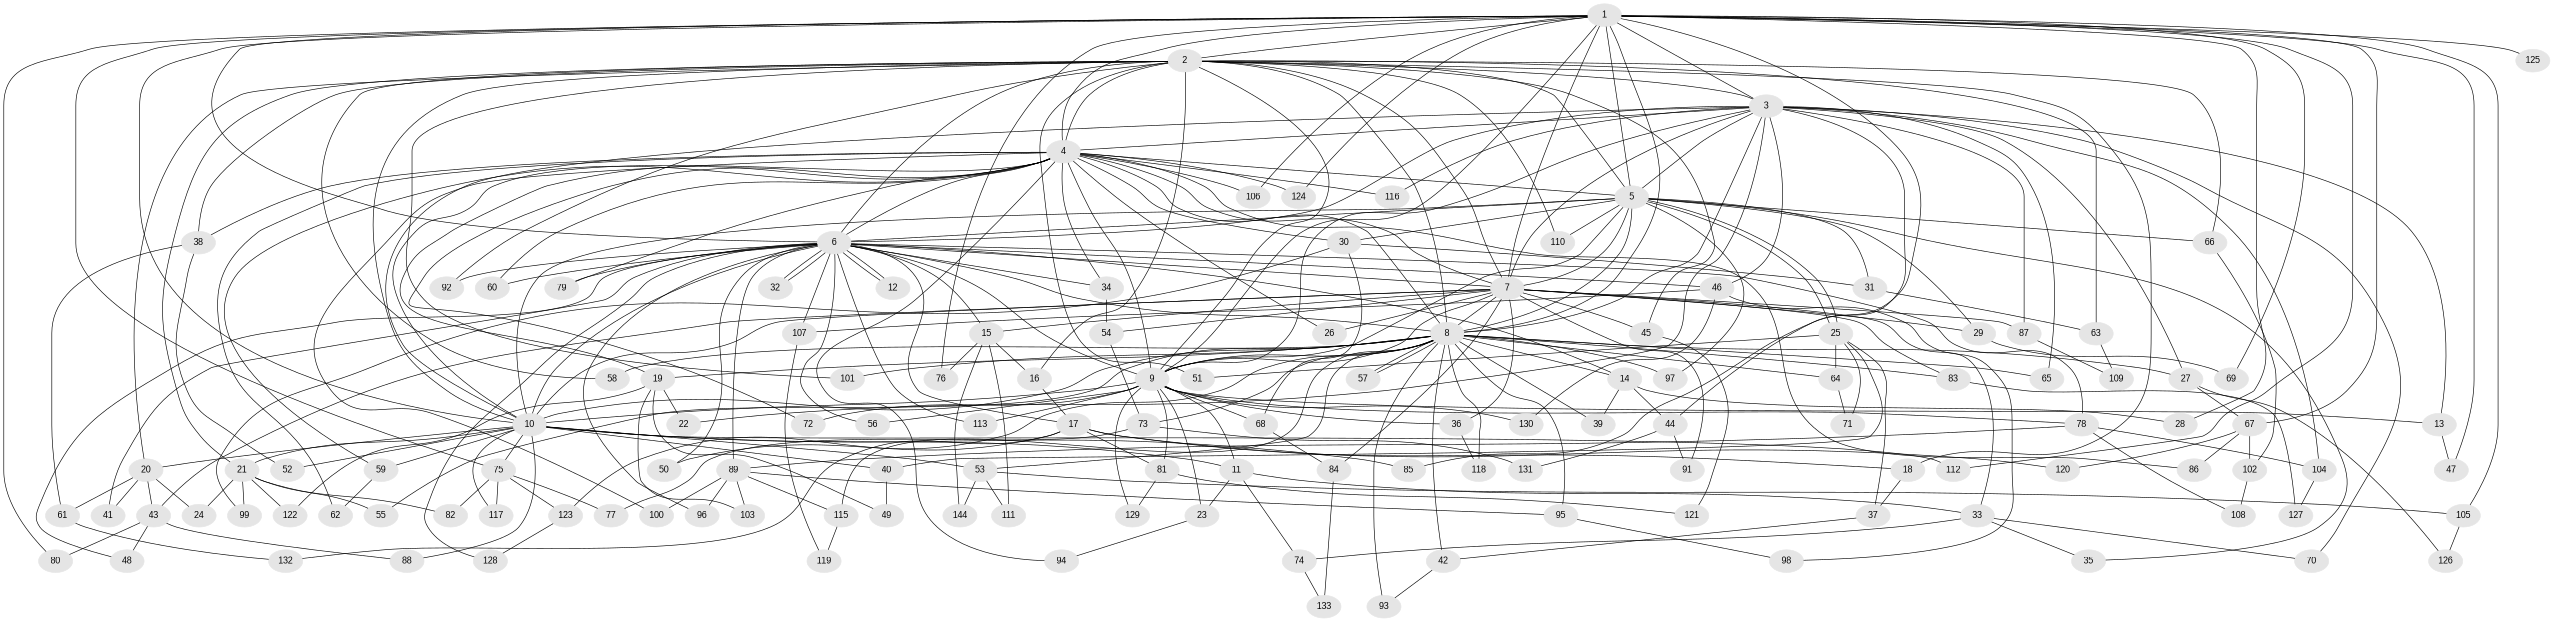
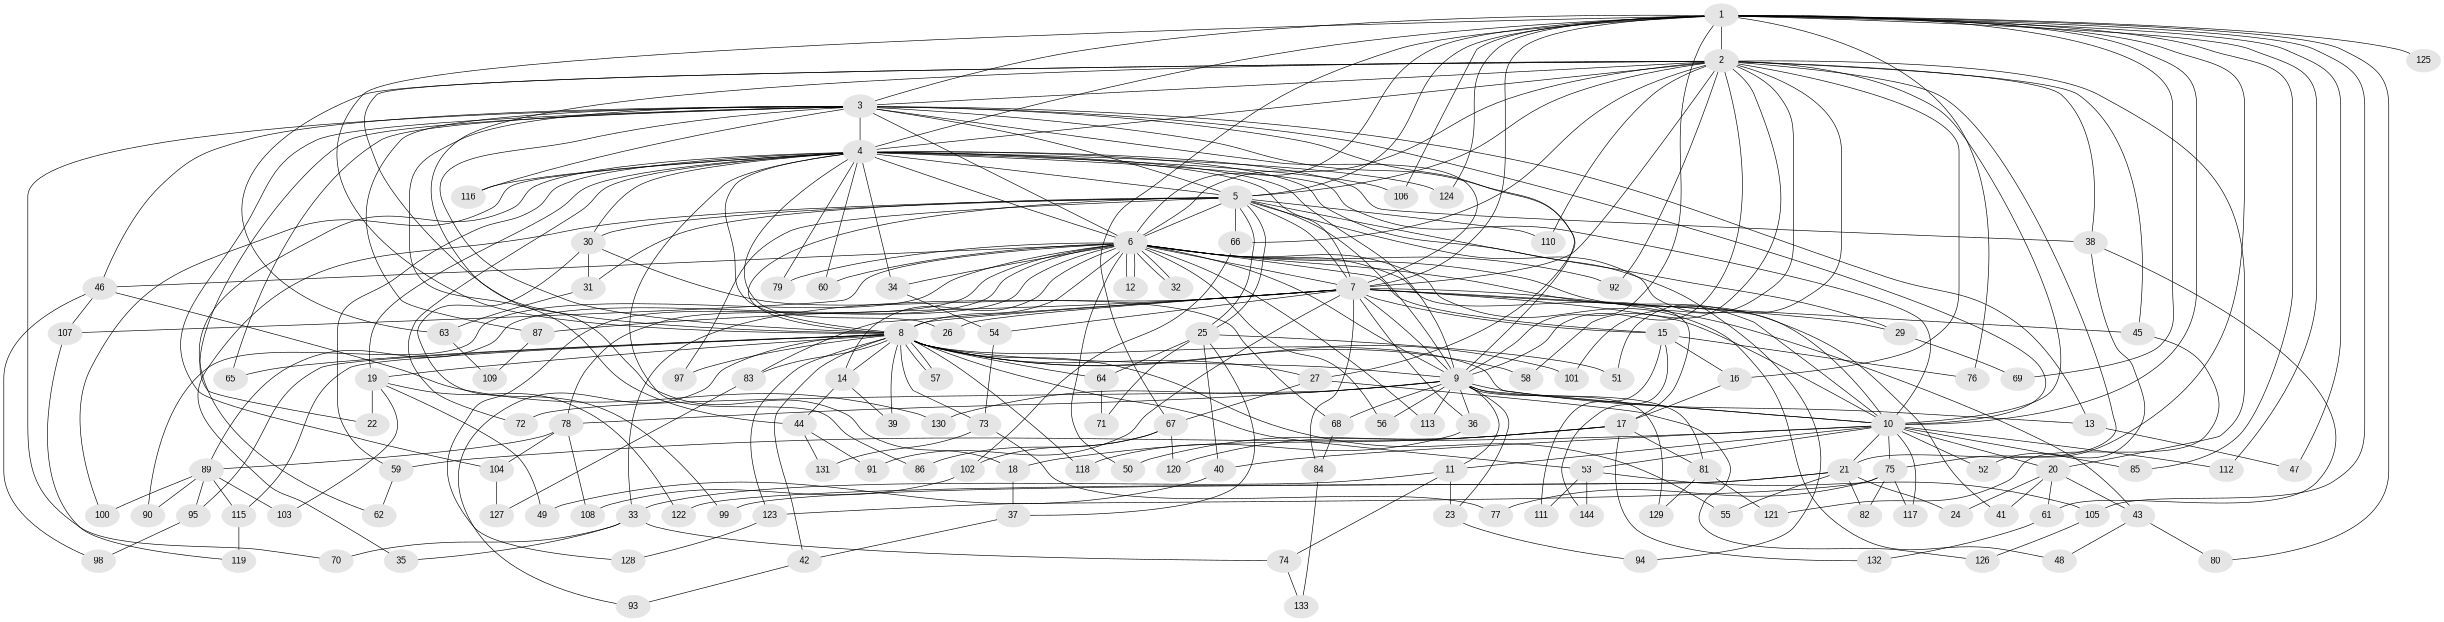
(2180, 425) -> none
(702, 516) -> (148, 516)
(407, 561) -> none
